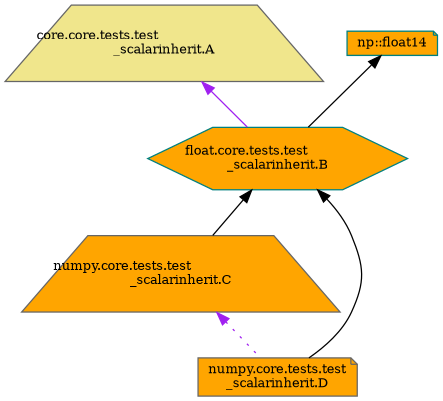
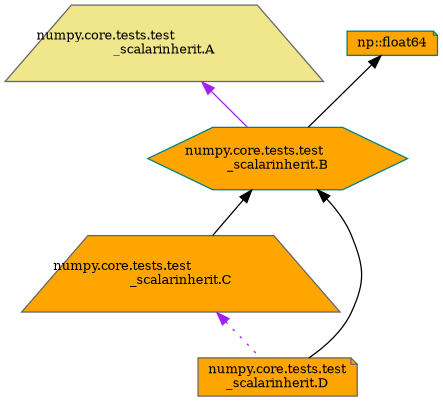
(164, 43) -> (164, 43)
(392, 43) -> (392, 43)
(278, 159) -> (278, 159)
